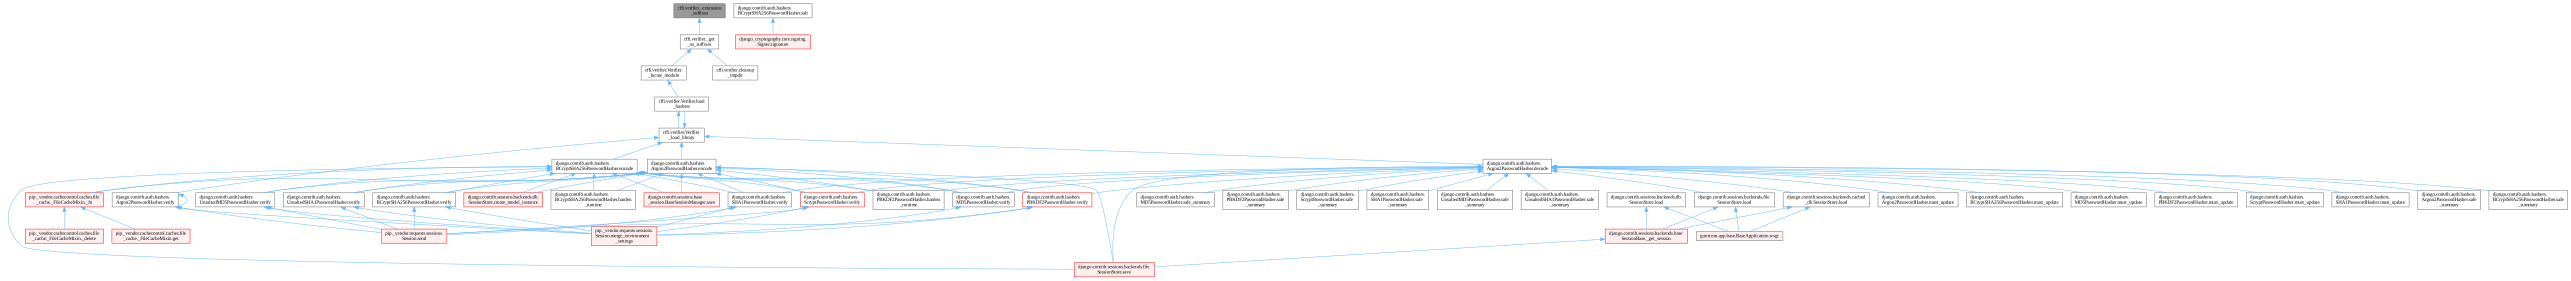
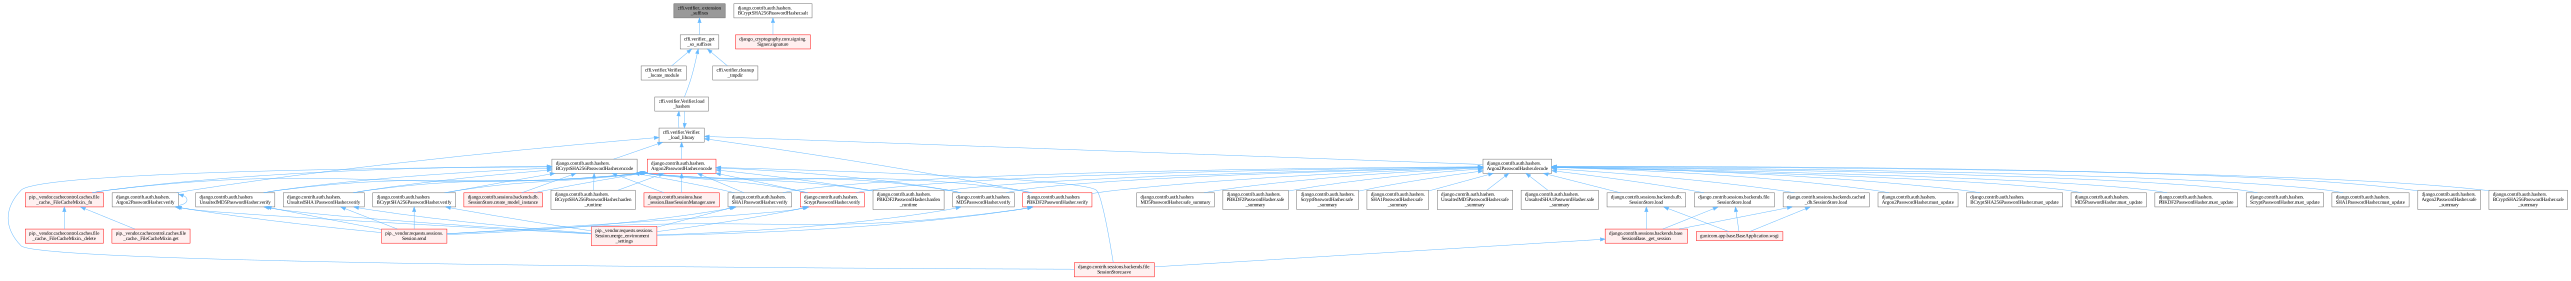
(674, 91) -> (692, 76)
(682, 166) -> (682, 166)
(1266, 171) -> (1584, 184)
(877, 175) -> (870, 164)
(1740, 236) -> (1740, 236)
